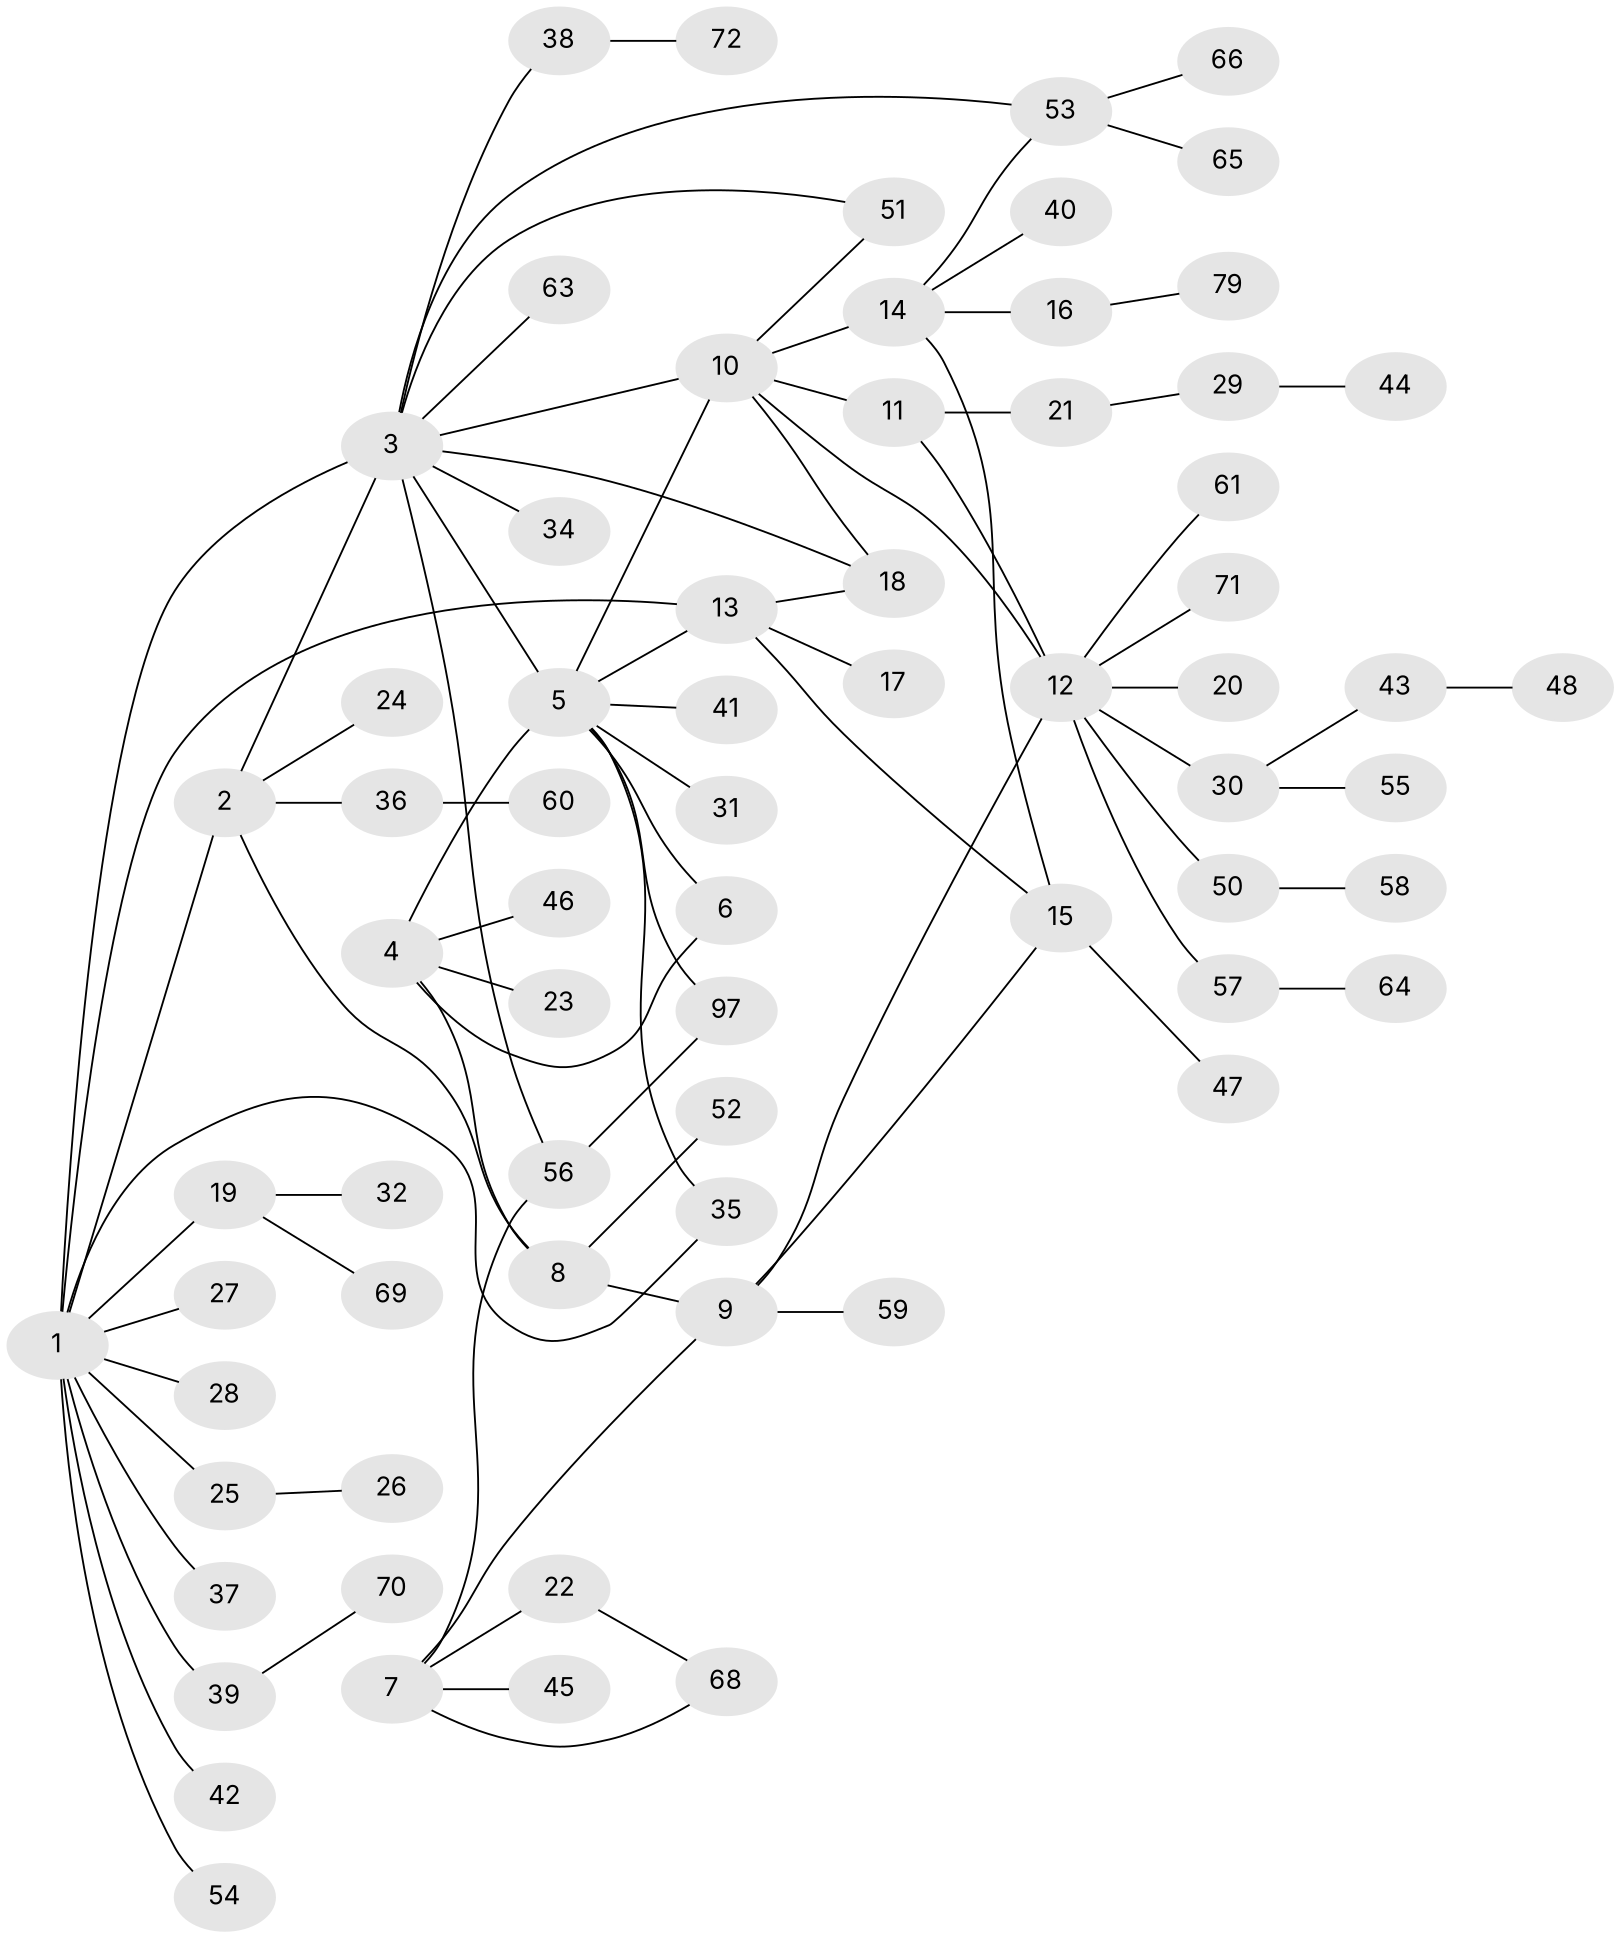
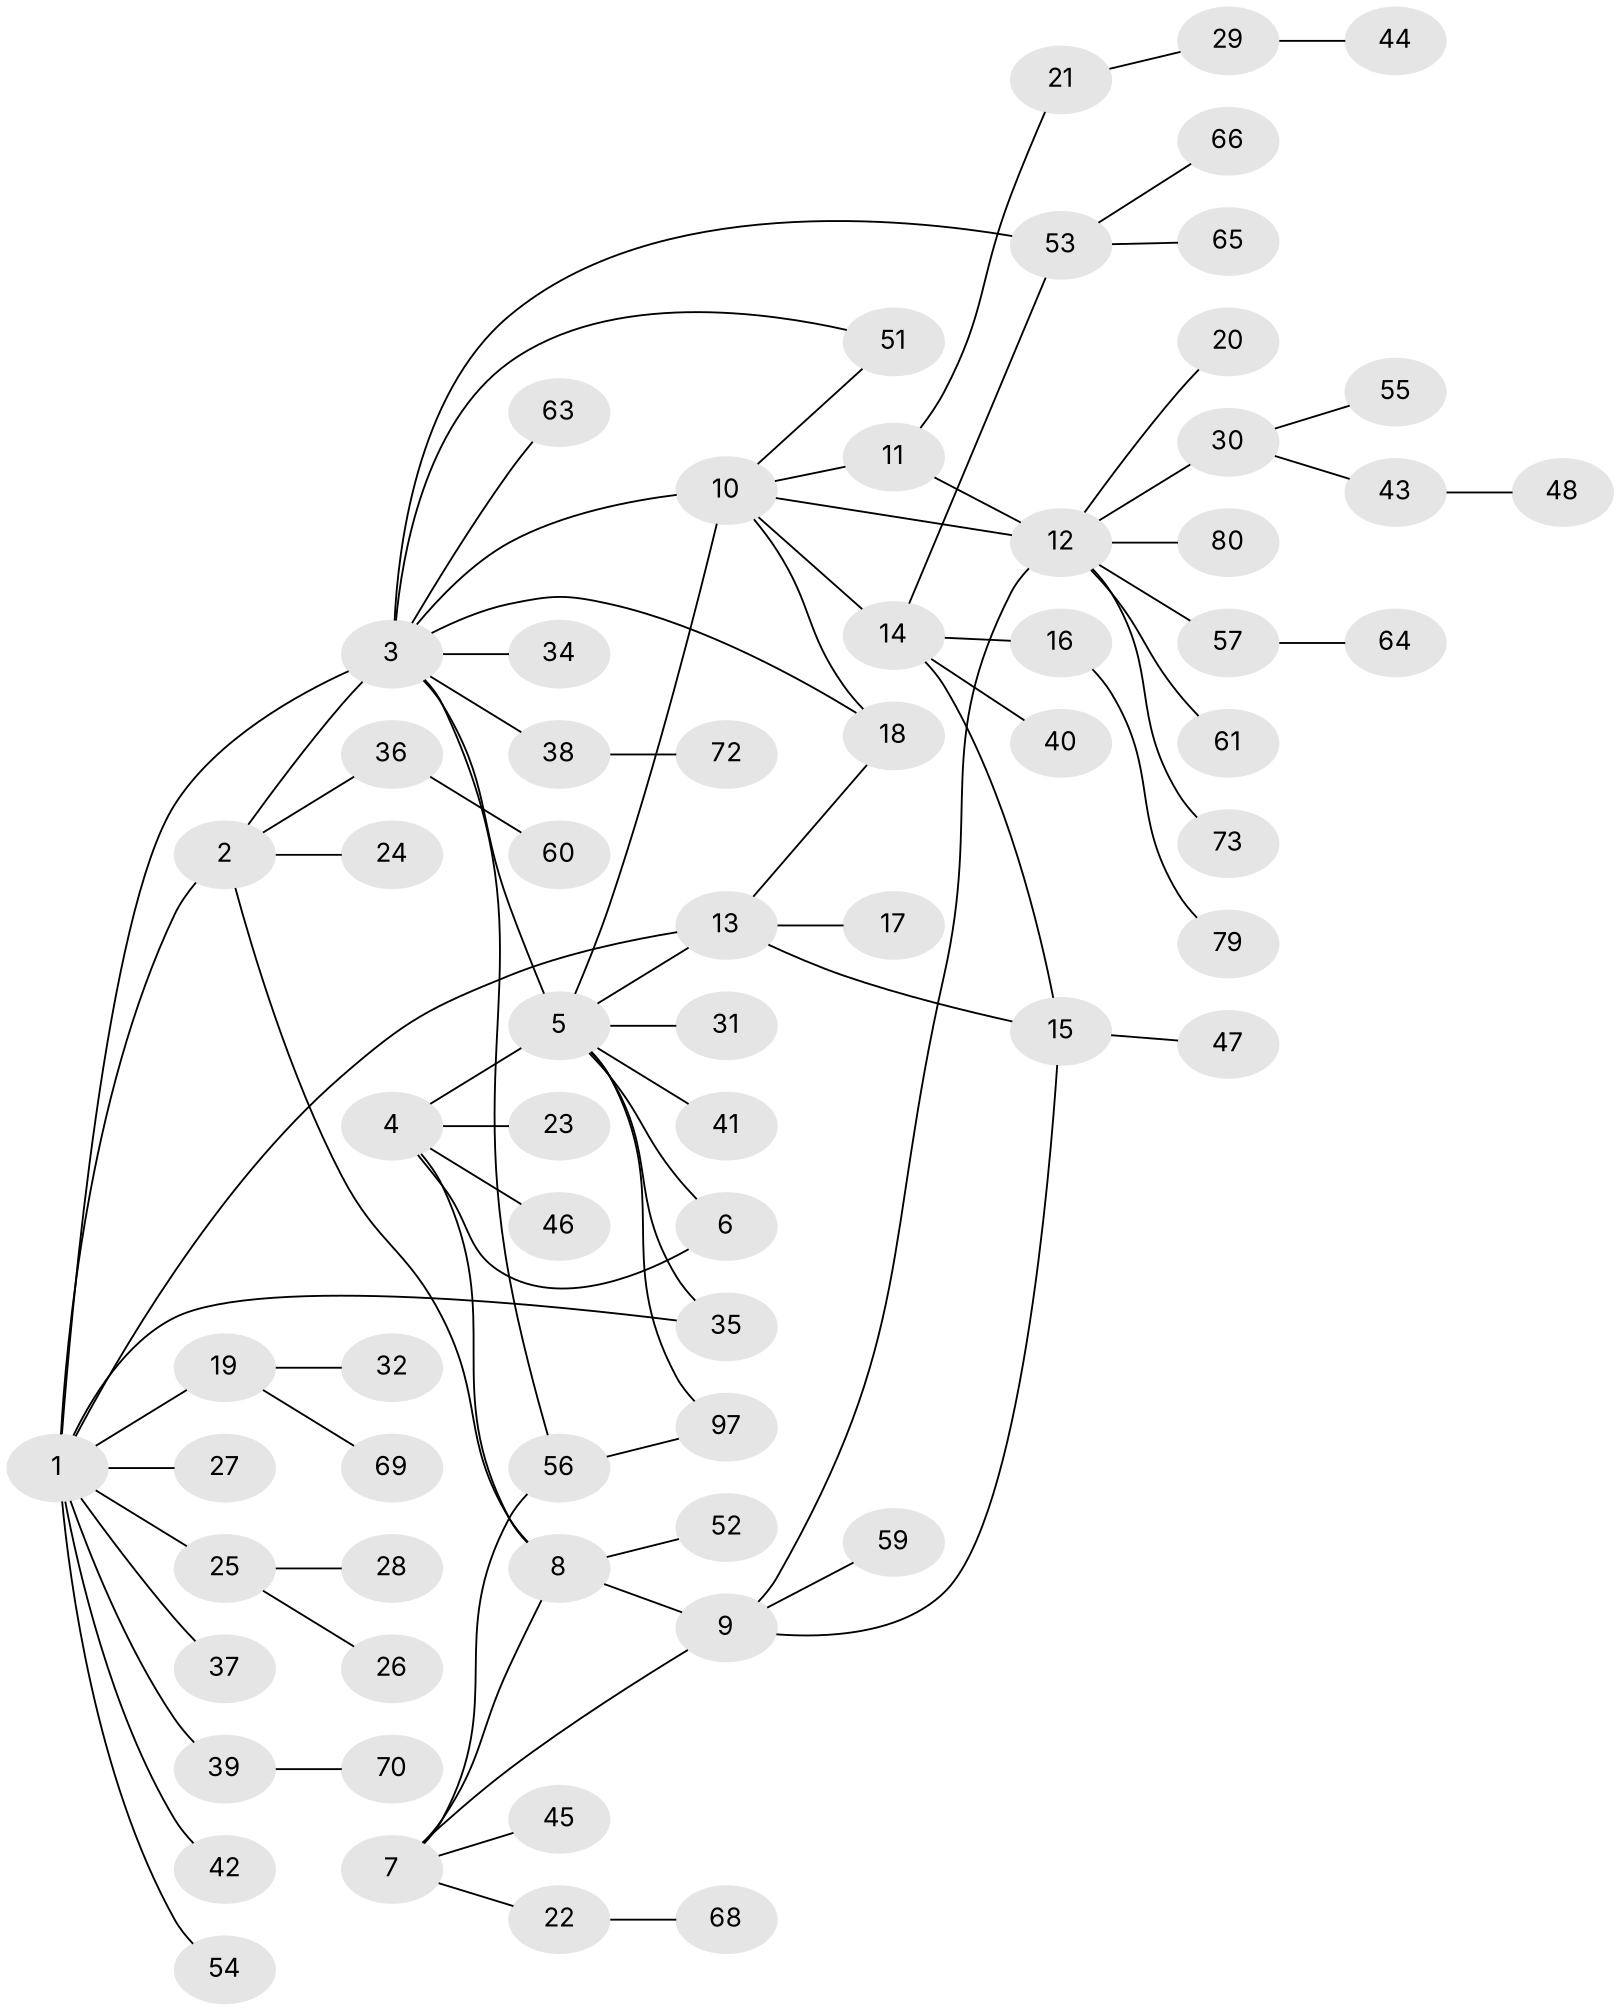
(1228, 587) -> (1228, 844)
(1228, 888) -> (1228, 543)
(1396, 888) -> none
(142, 1371) -> (309, 1568)
(562, 1747) -> (487, 1724)
